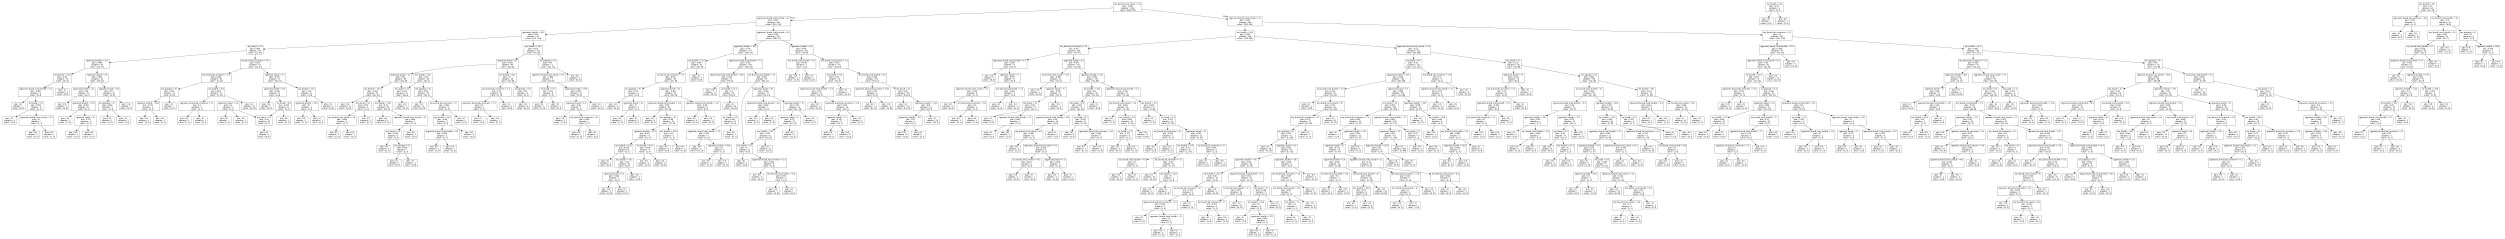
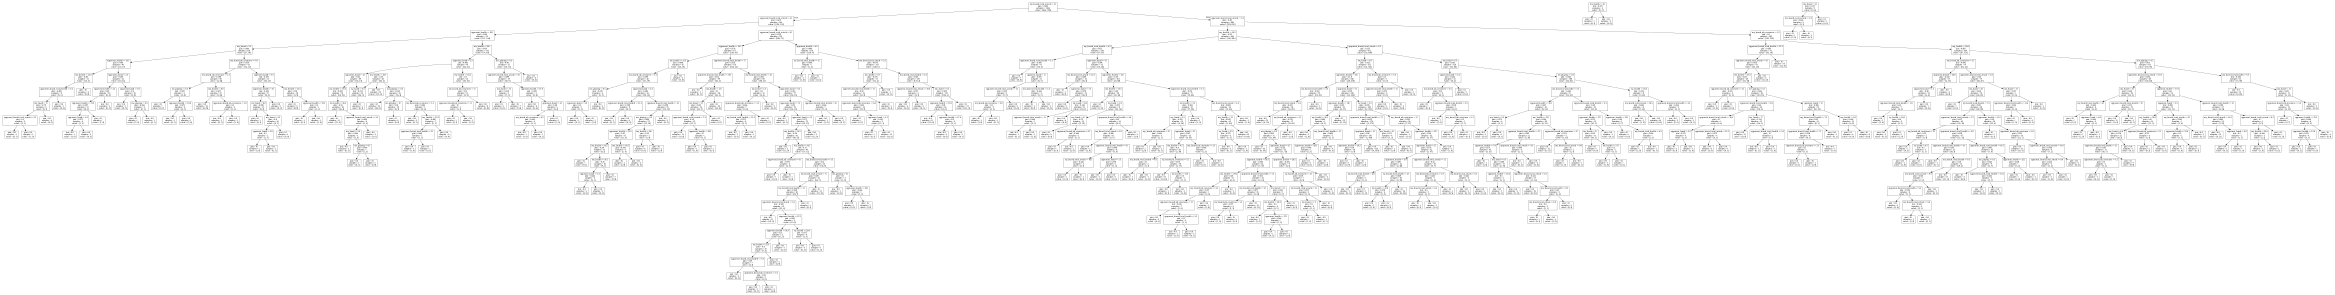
(515, 85) -> (394, 99)
(358, 99) -> (377, 85)
(368, 99) -> none
(730, 112) -> (706, 99)
(247, 114) -> (268, 127)
(755, 141) -> (797, 141)
